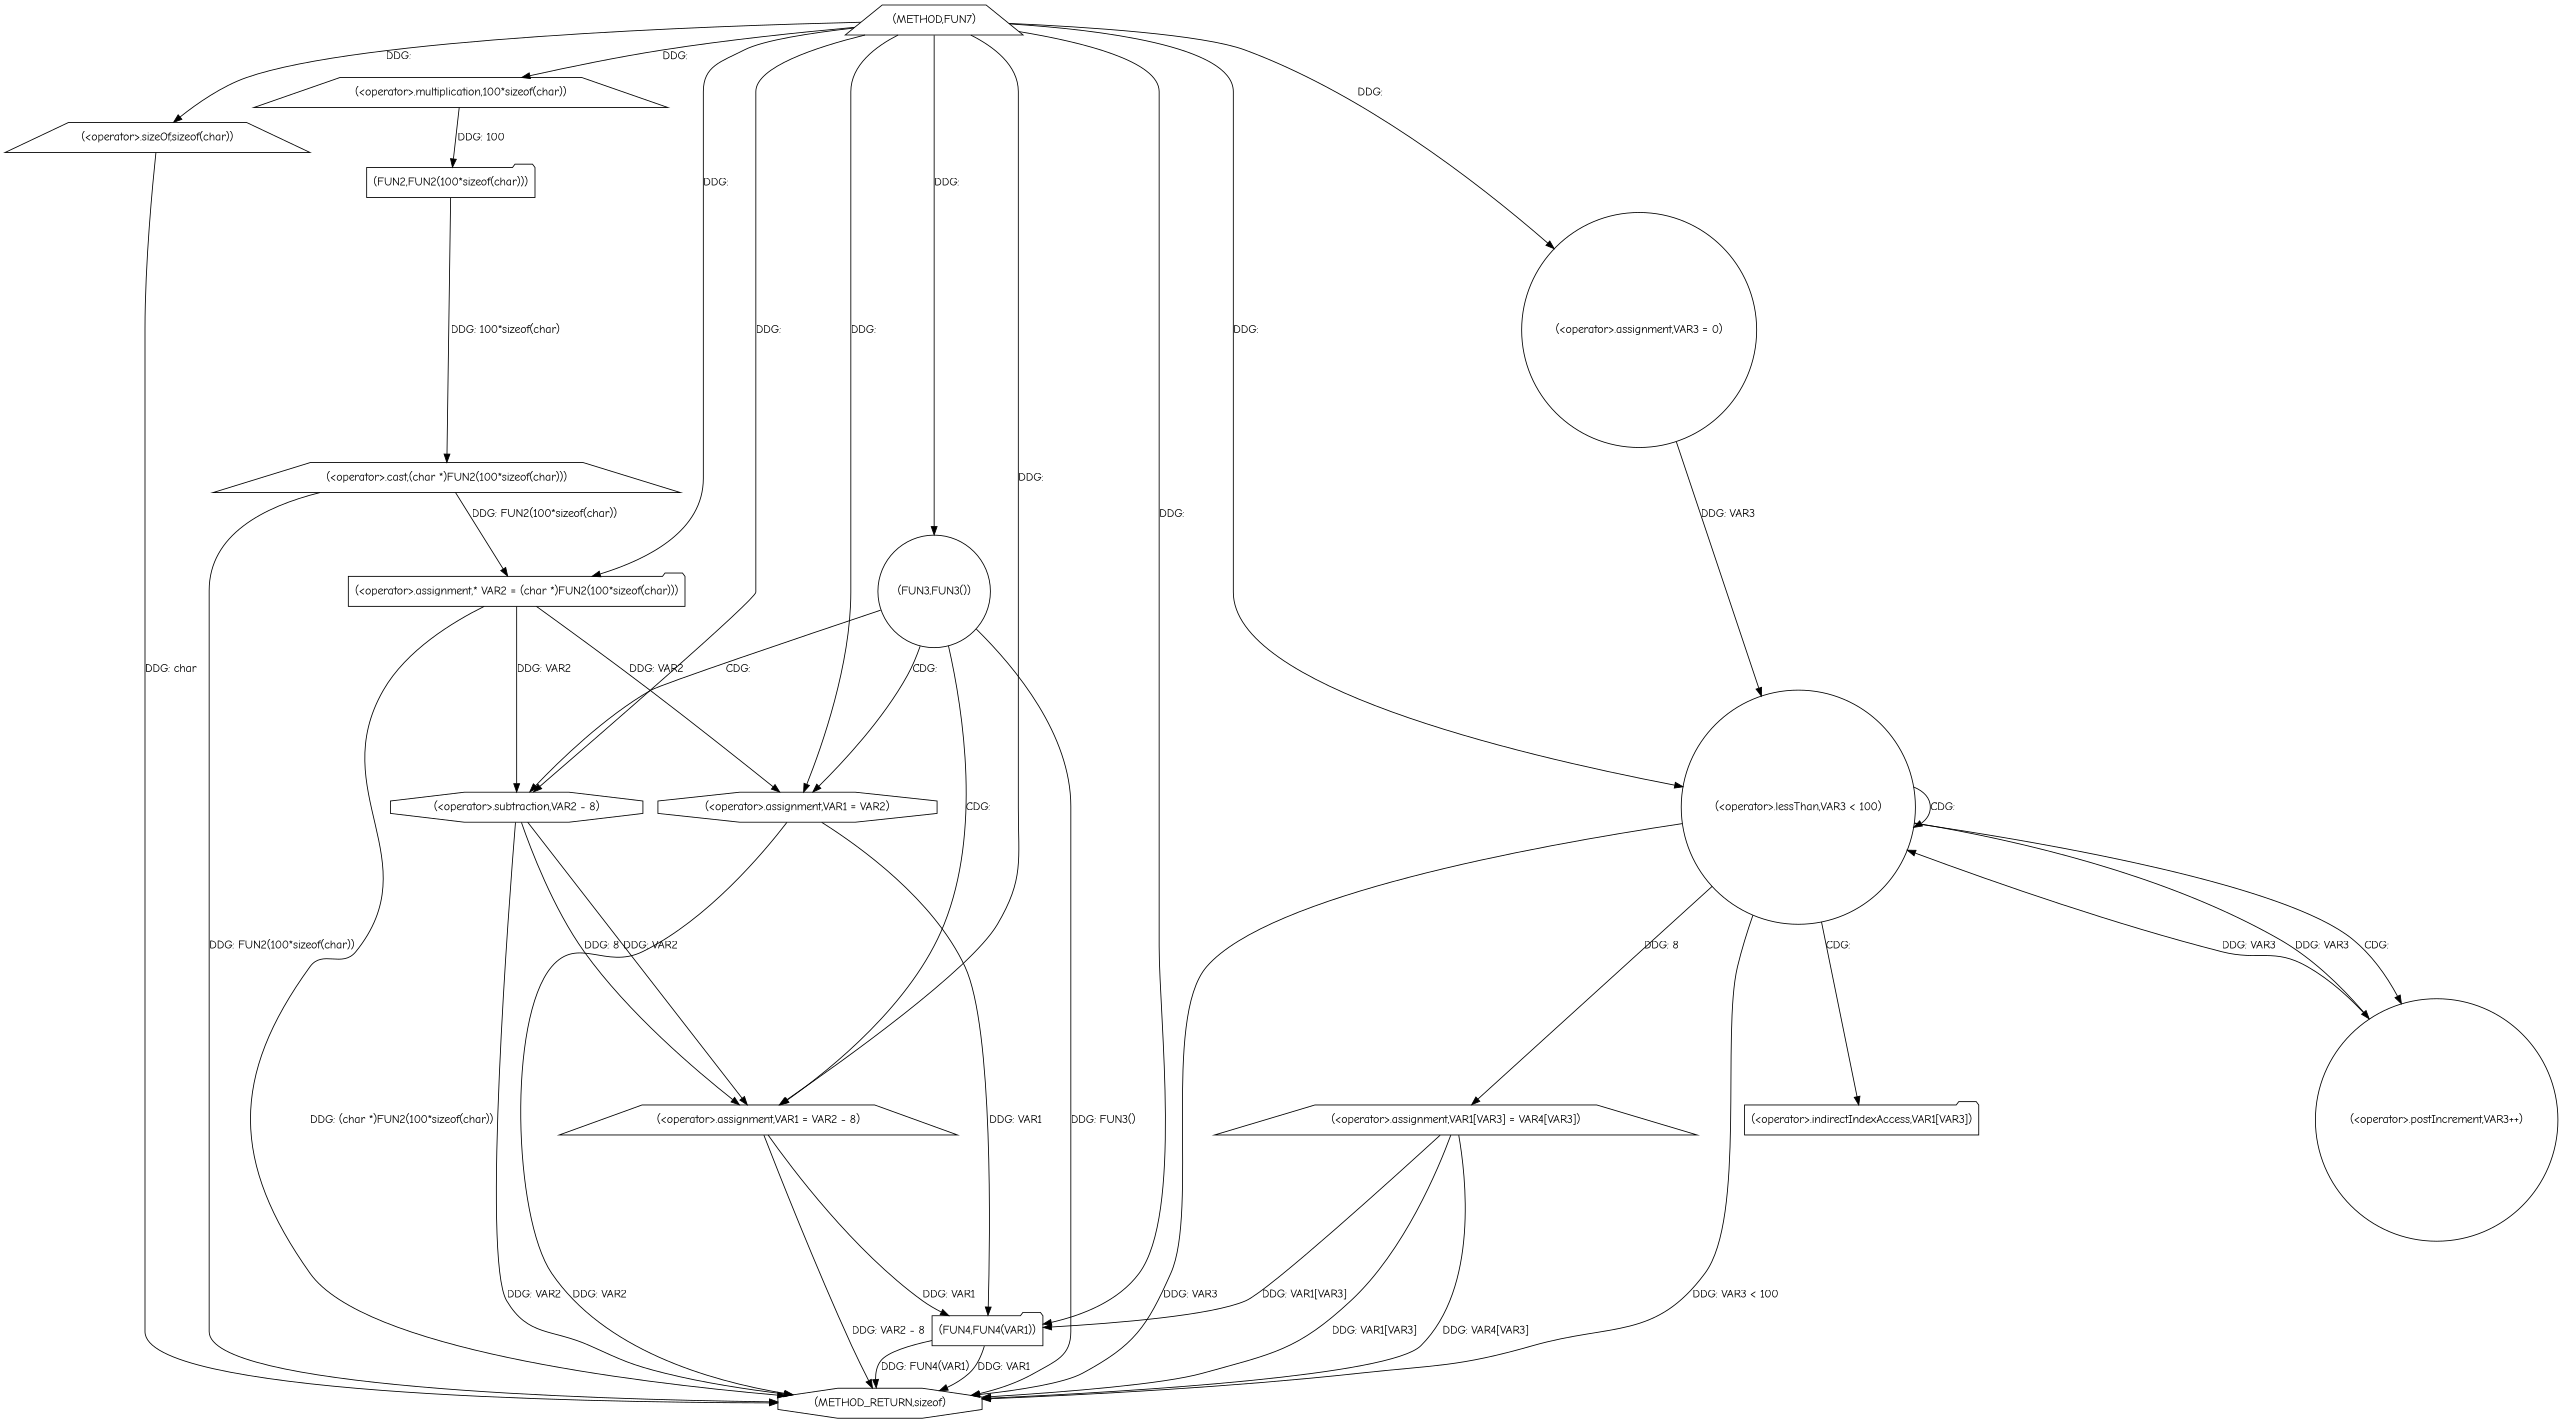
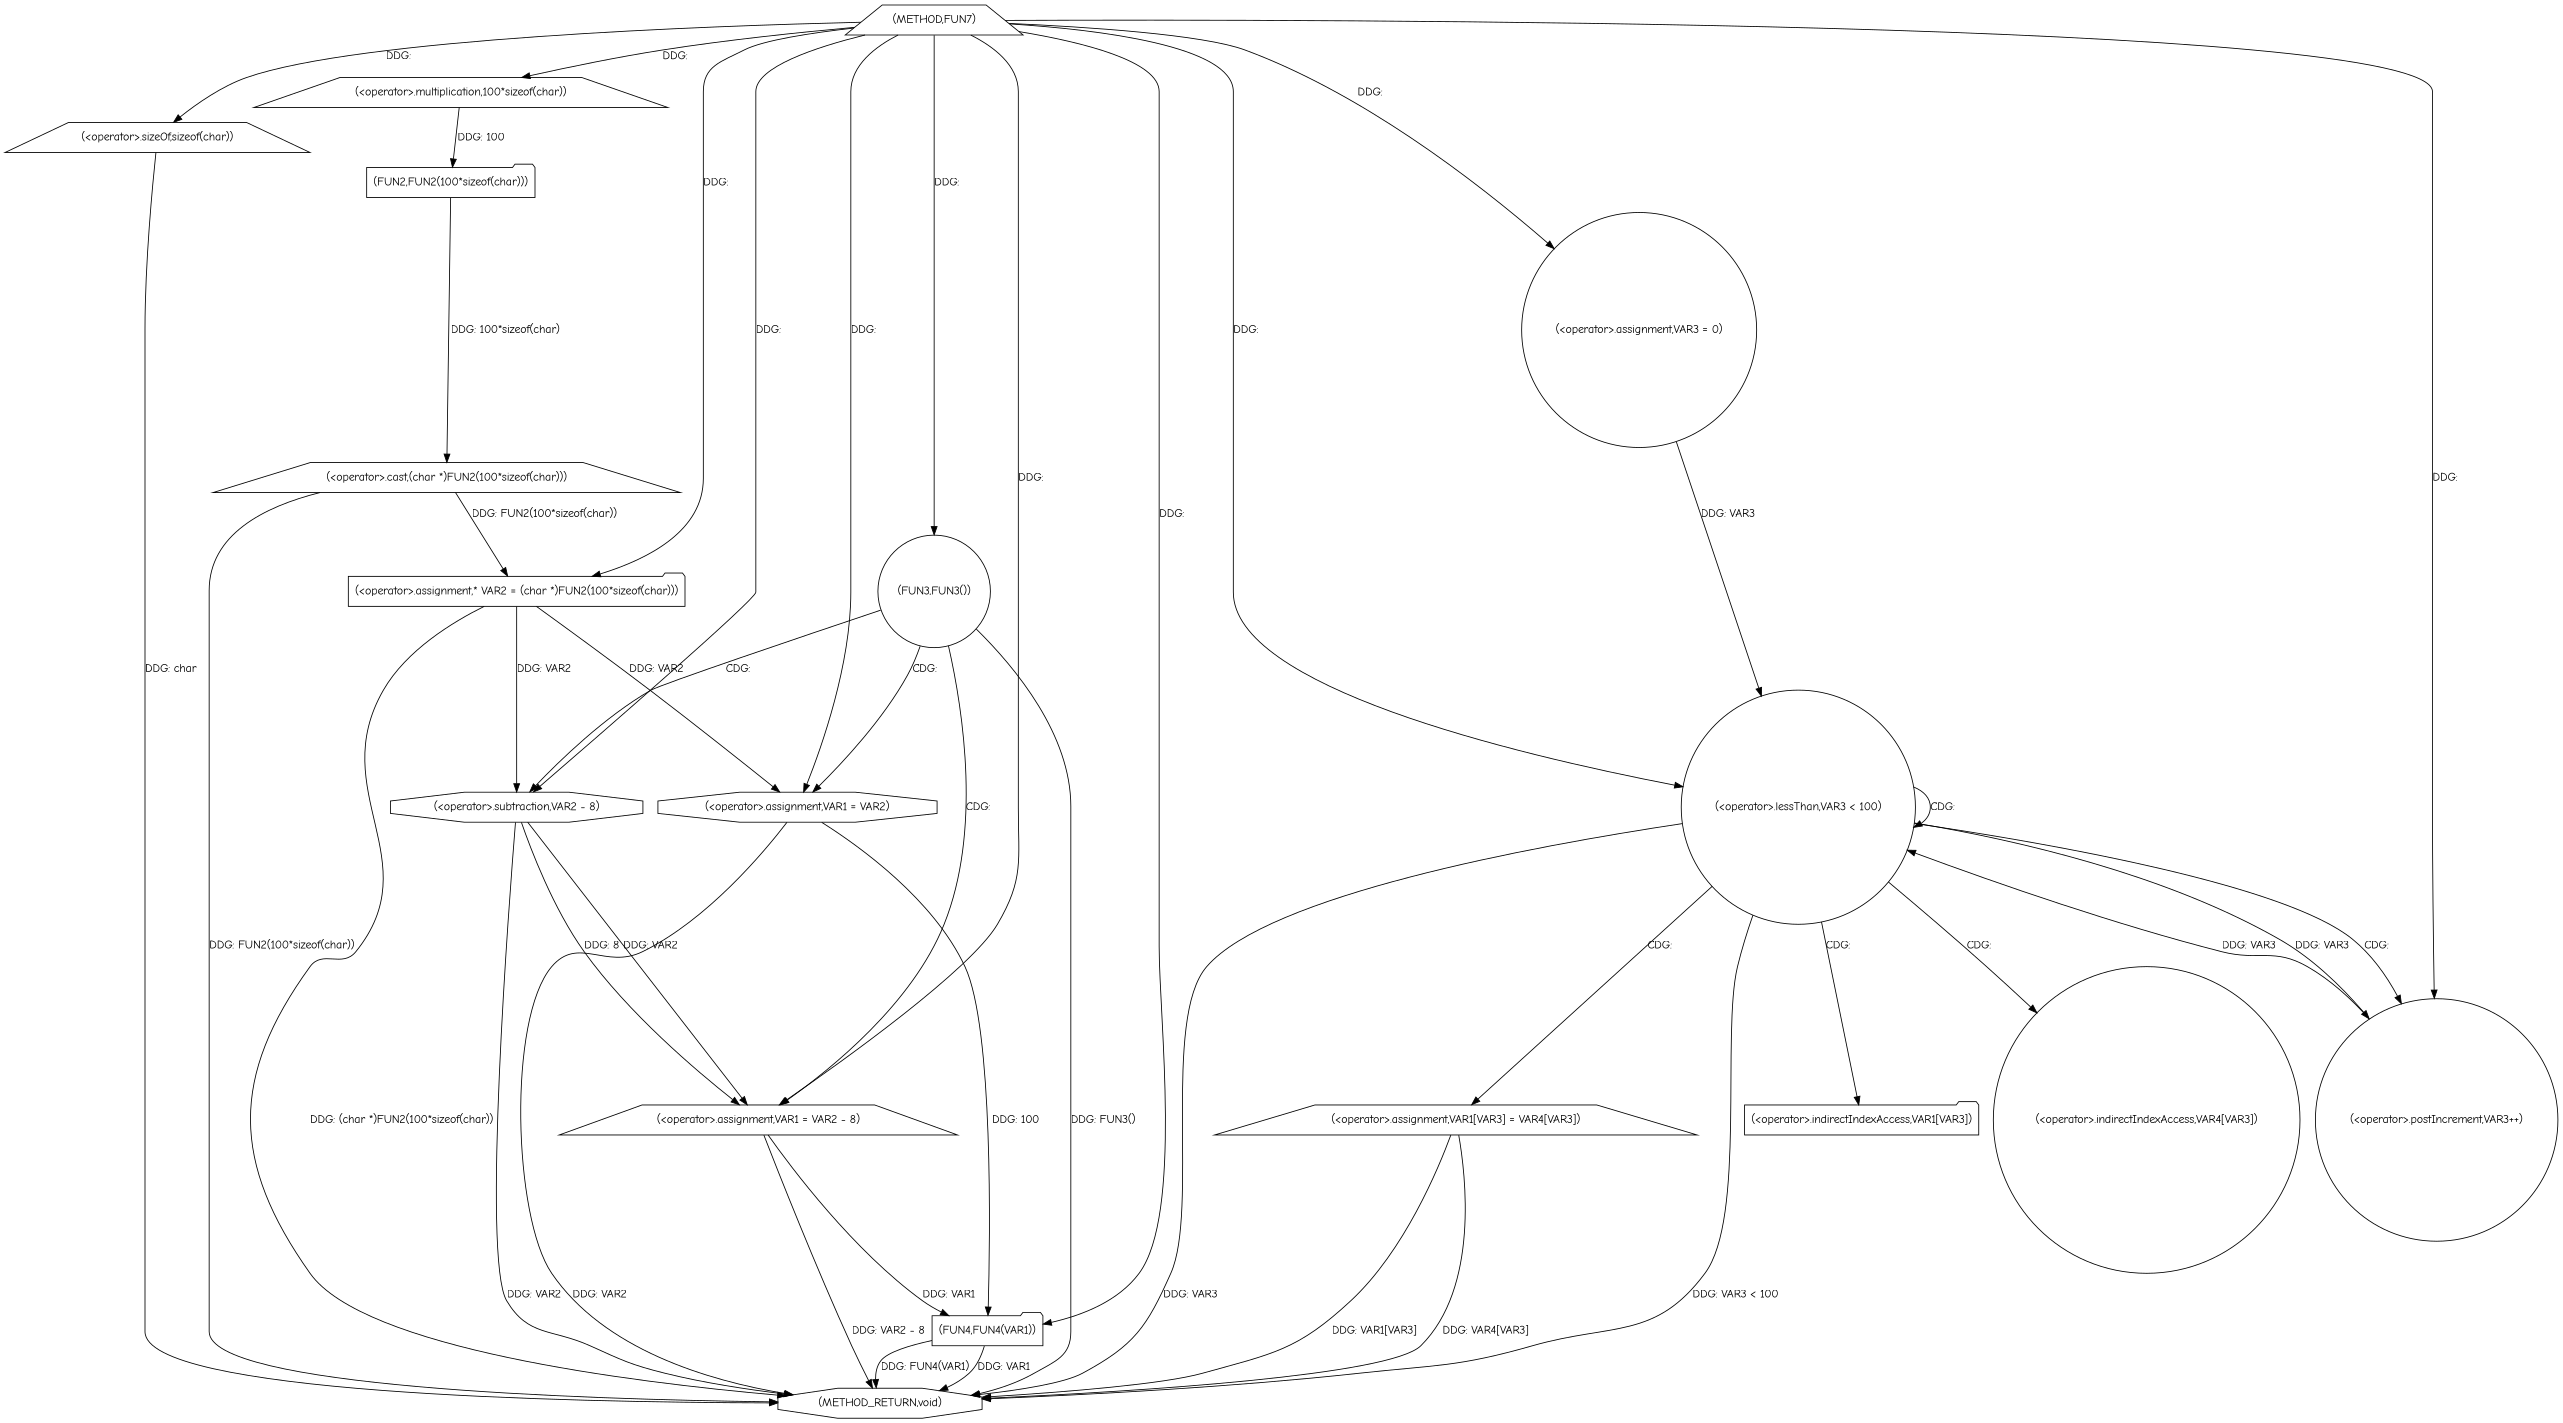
none -> (2171, 44)
(1662, 945) -> (1662, 945)
(1016, 1120) -> (1016, 1120)
none -> (2147, 1120)
(1270, 1284) -> none
(880, 1403) -> (880, 1403)
